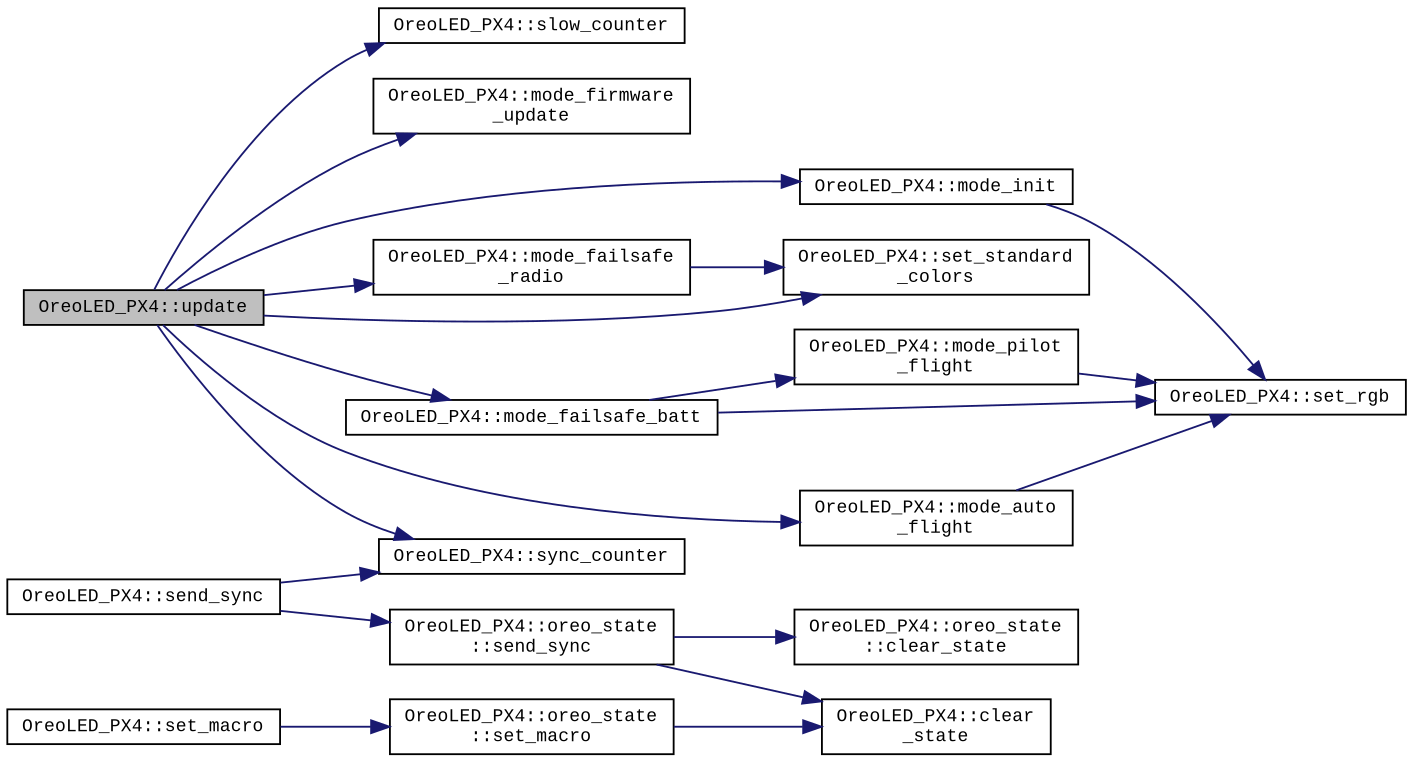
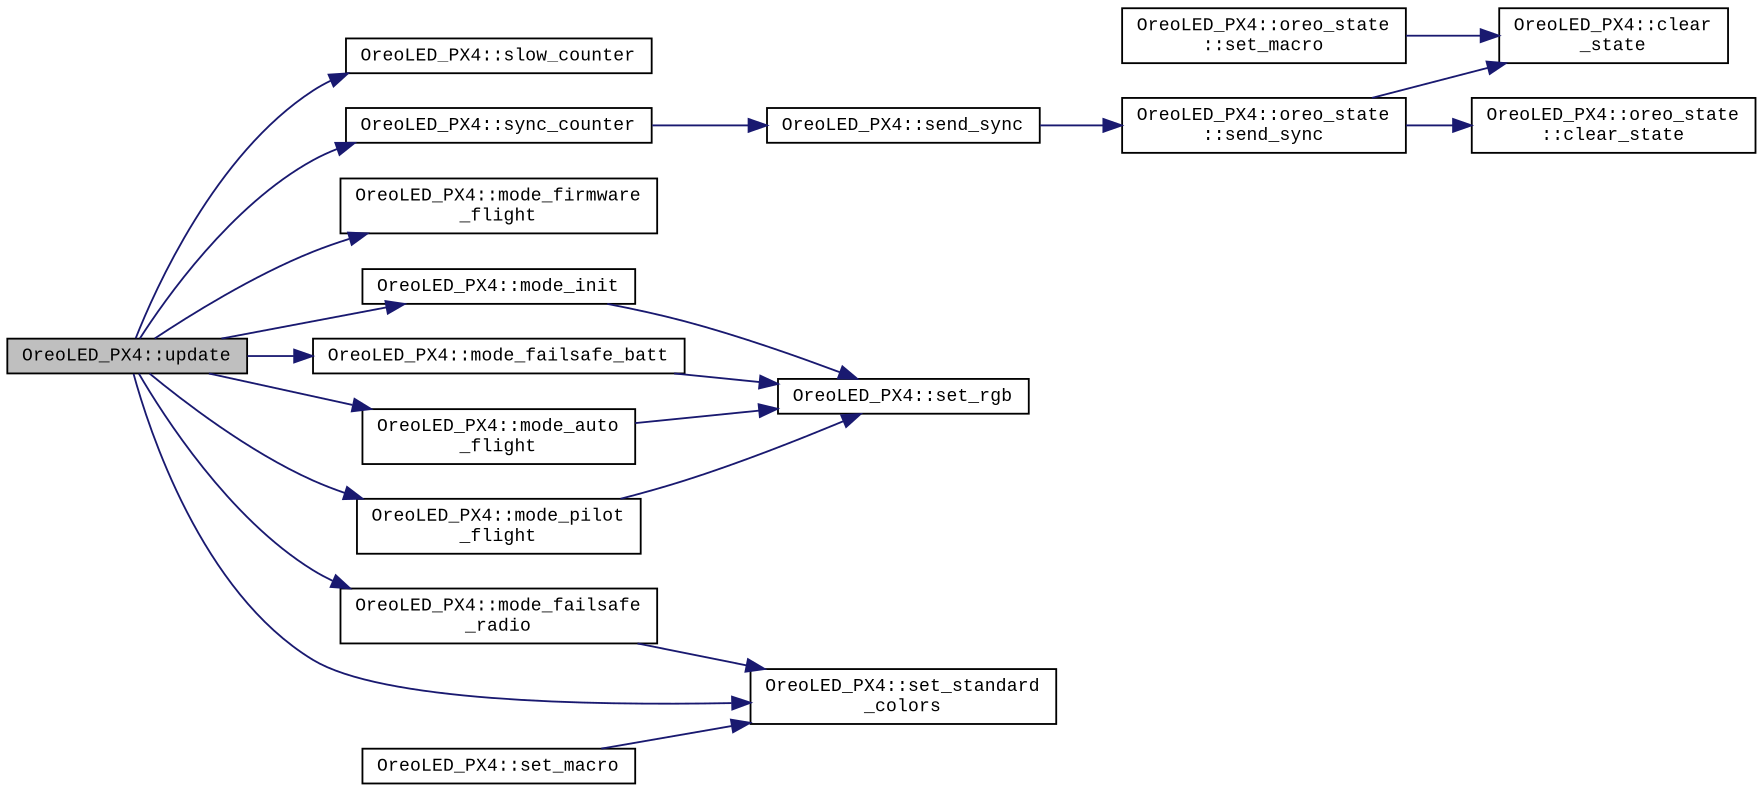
(532, 106) -> (499, 206)
(712, 390) -> (242, 442)
(320, 578) -> (700, 125)
(326, 727) -> (667, 737)
